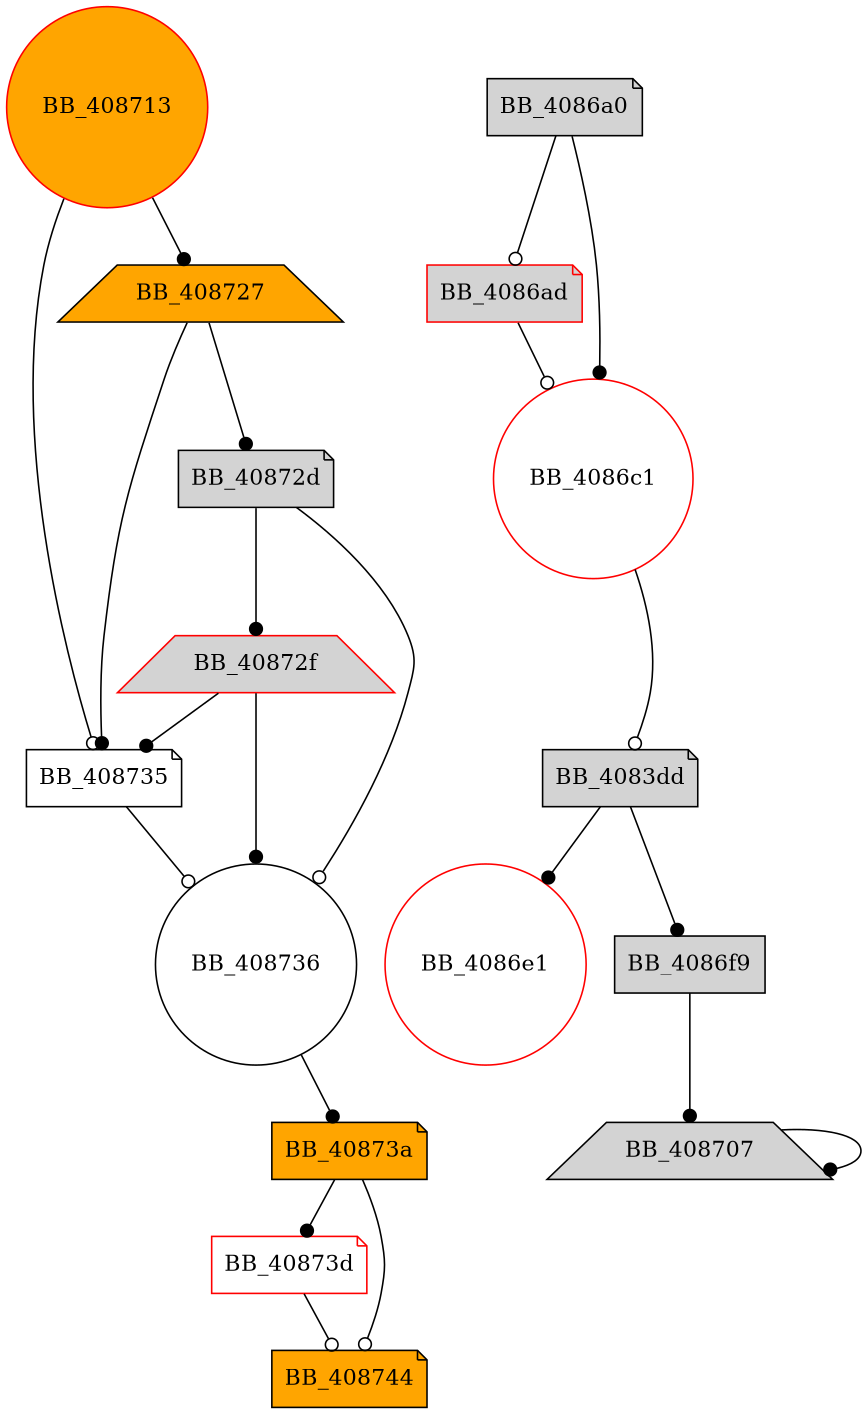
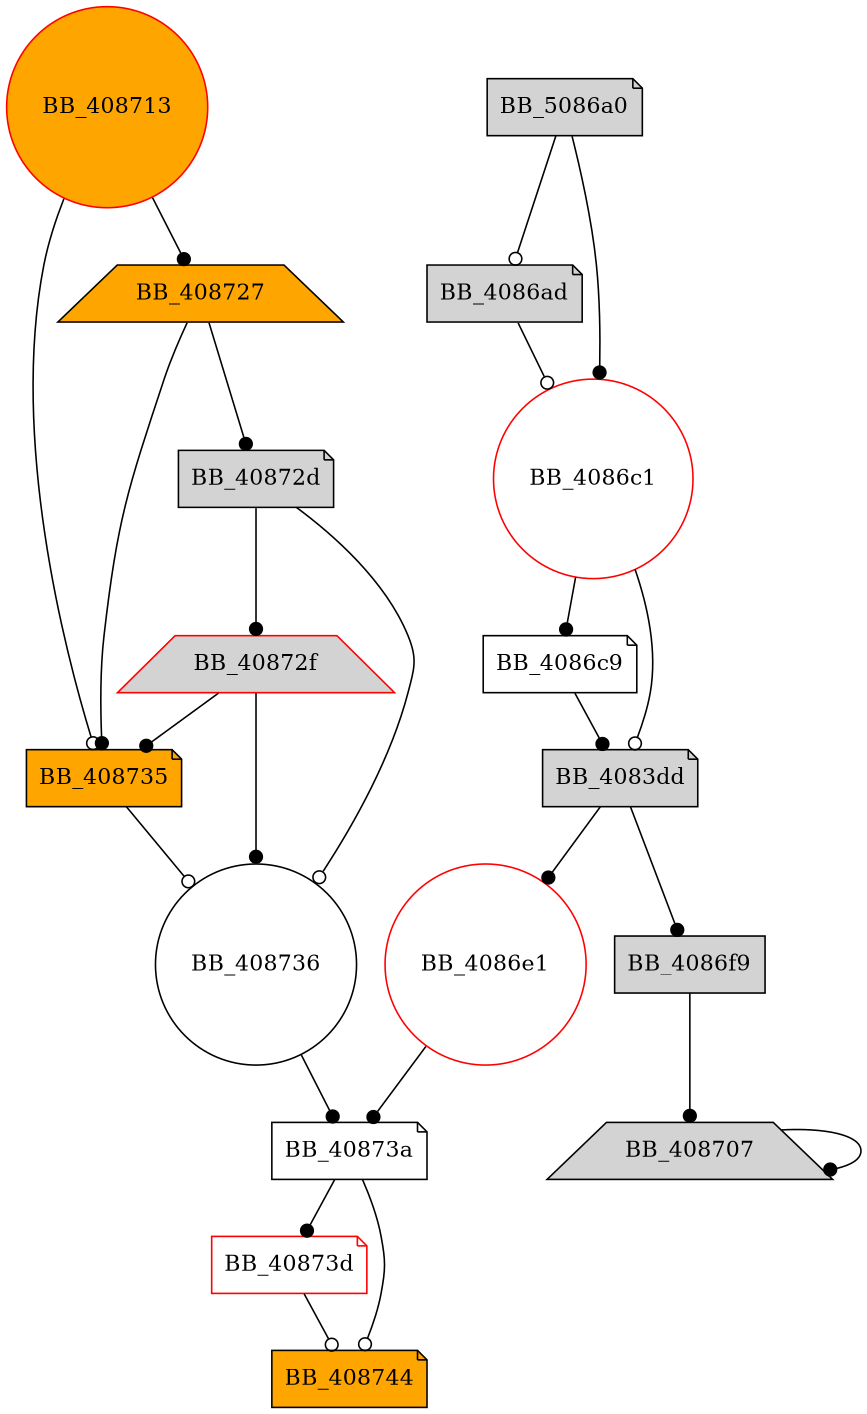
(565, 107) -> (565, 107)
(505, 294) -> (505, 294)
none -> (560, 664)
(104, 778) -> (104, 778)
none -> (402, 1079)
(349, 1151) -> (349, 1151)
